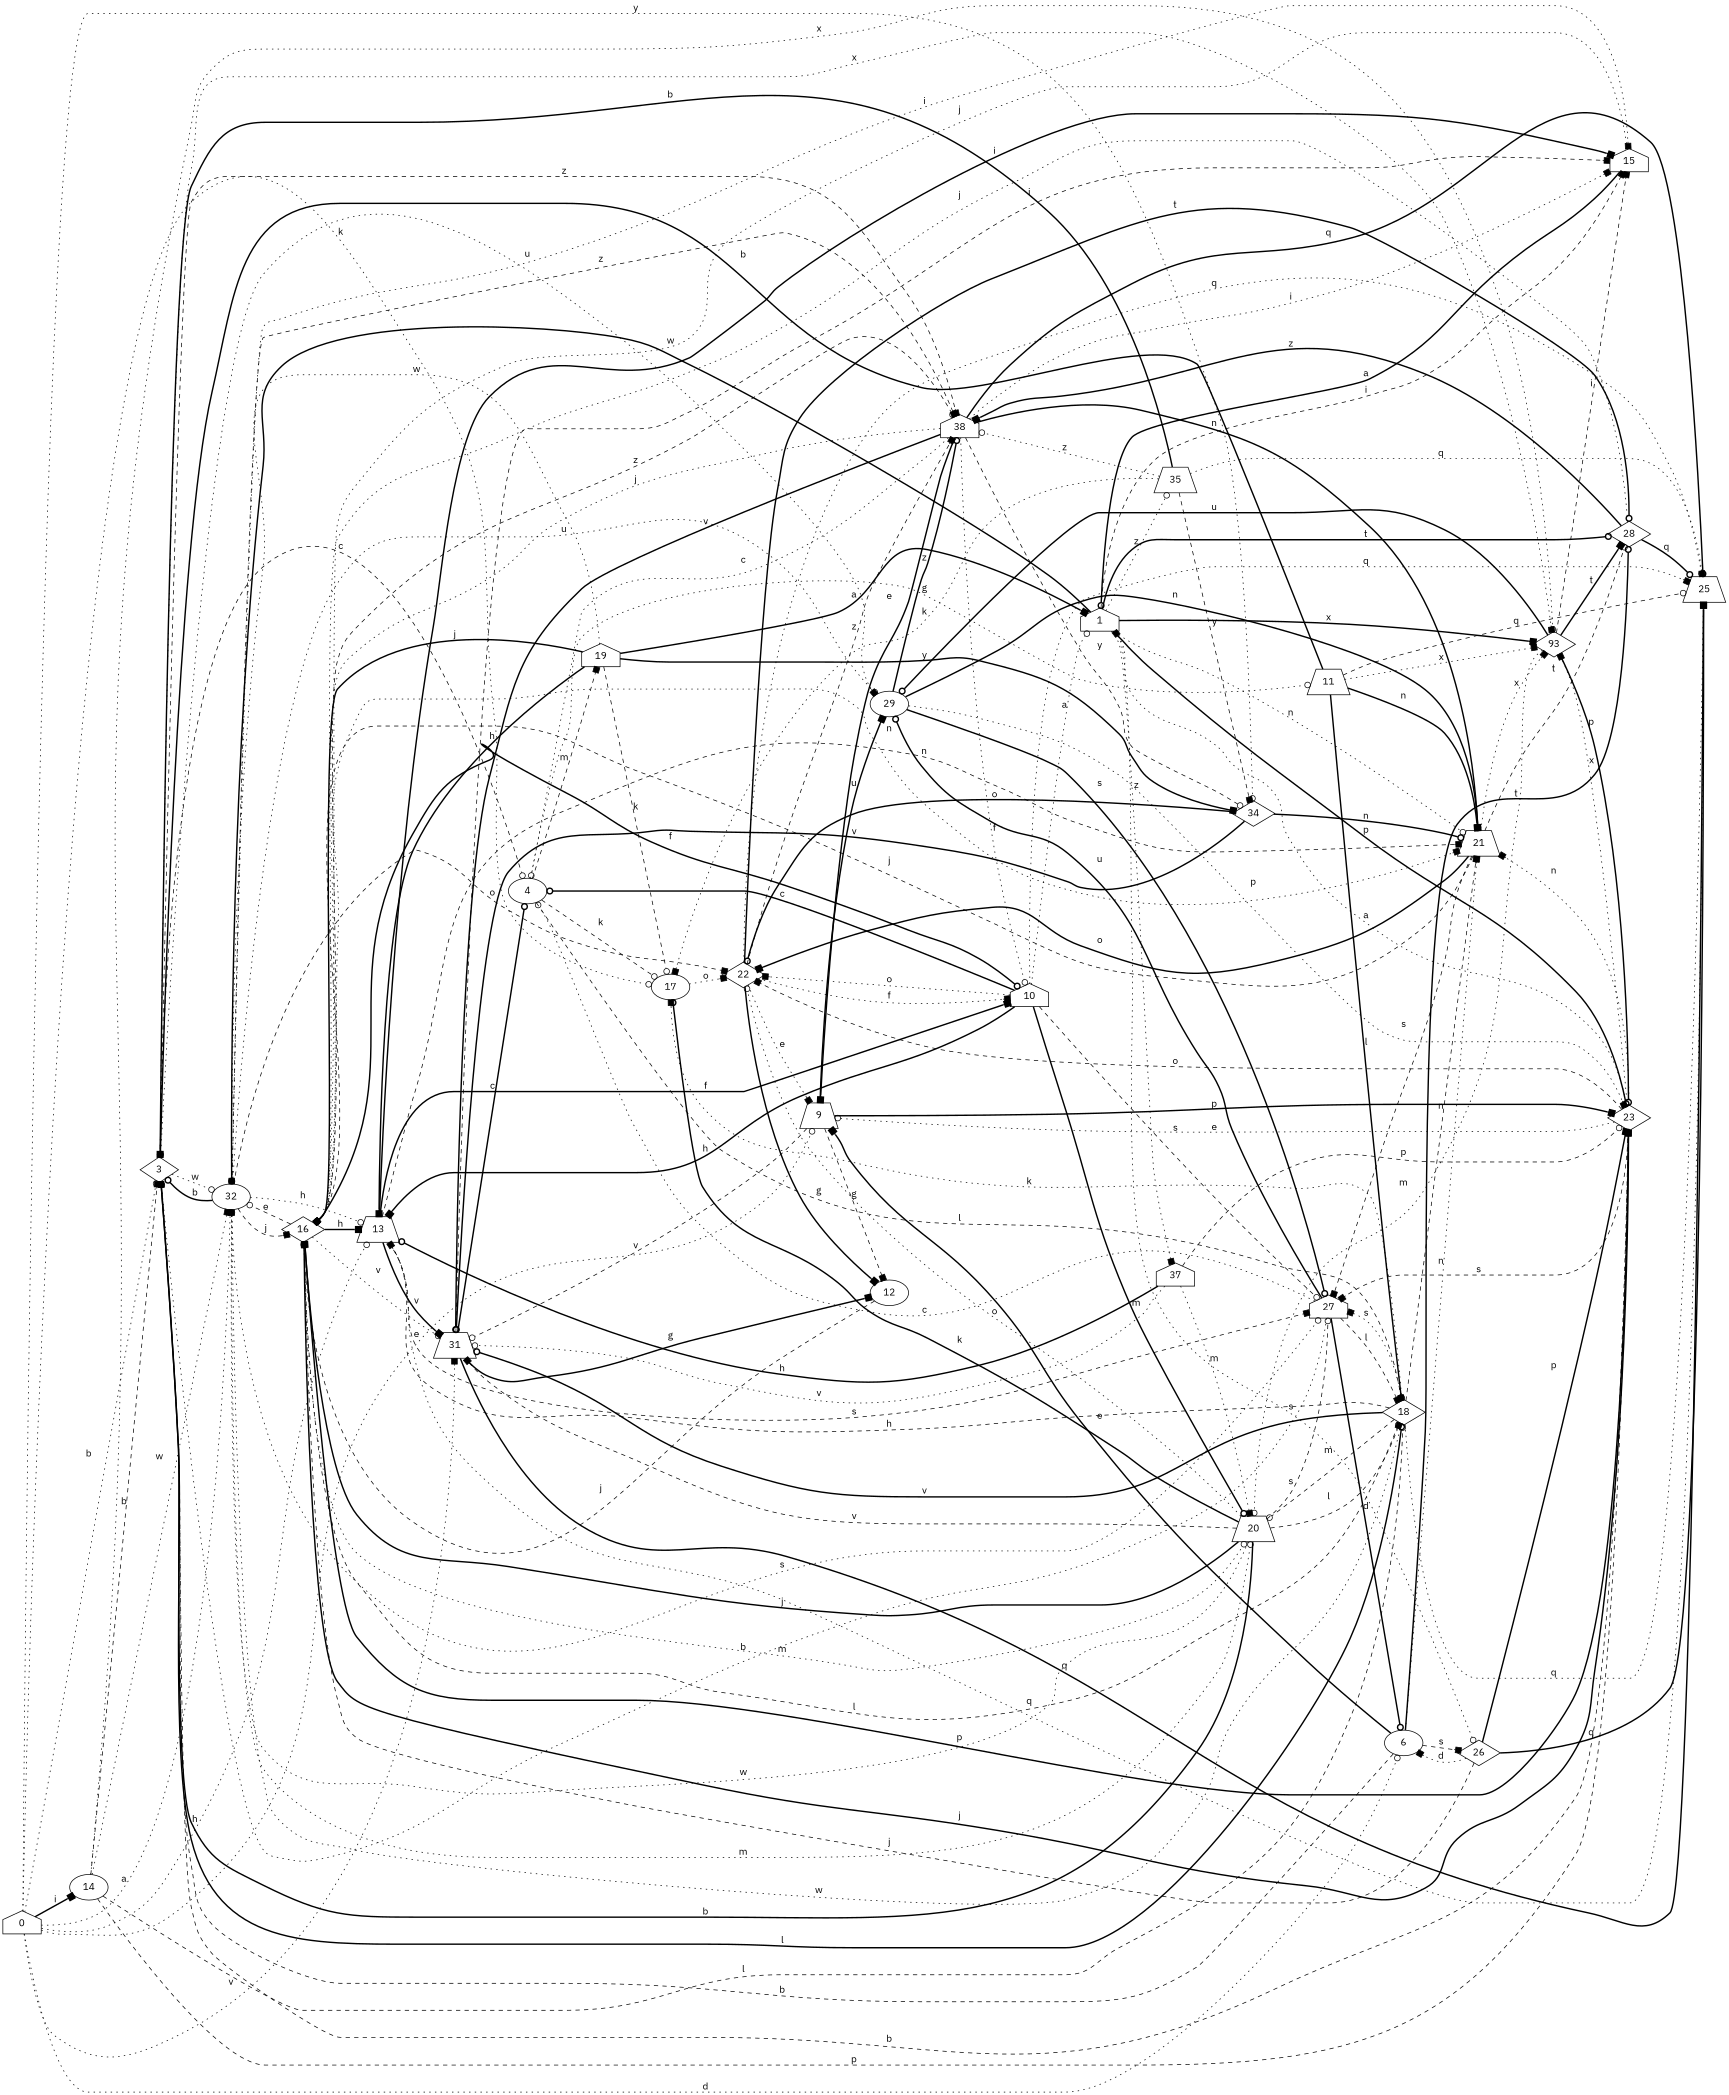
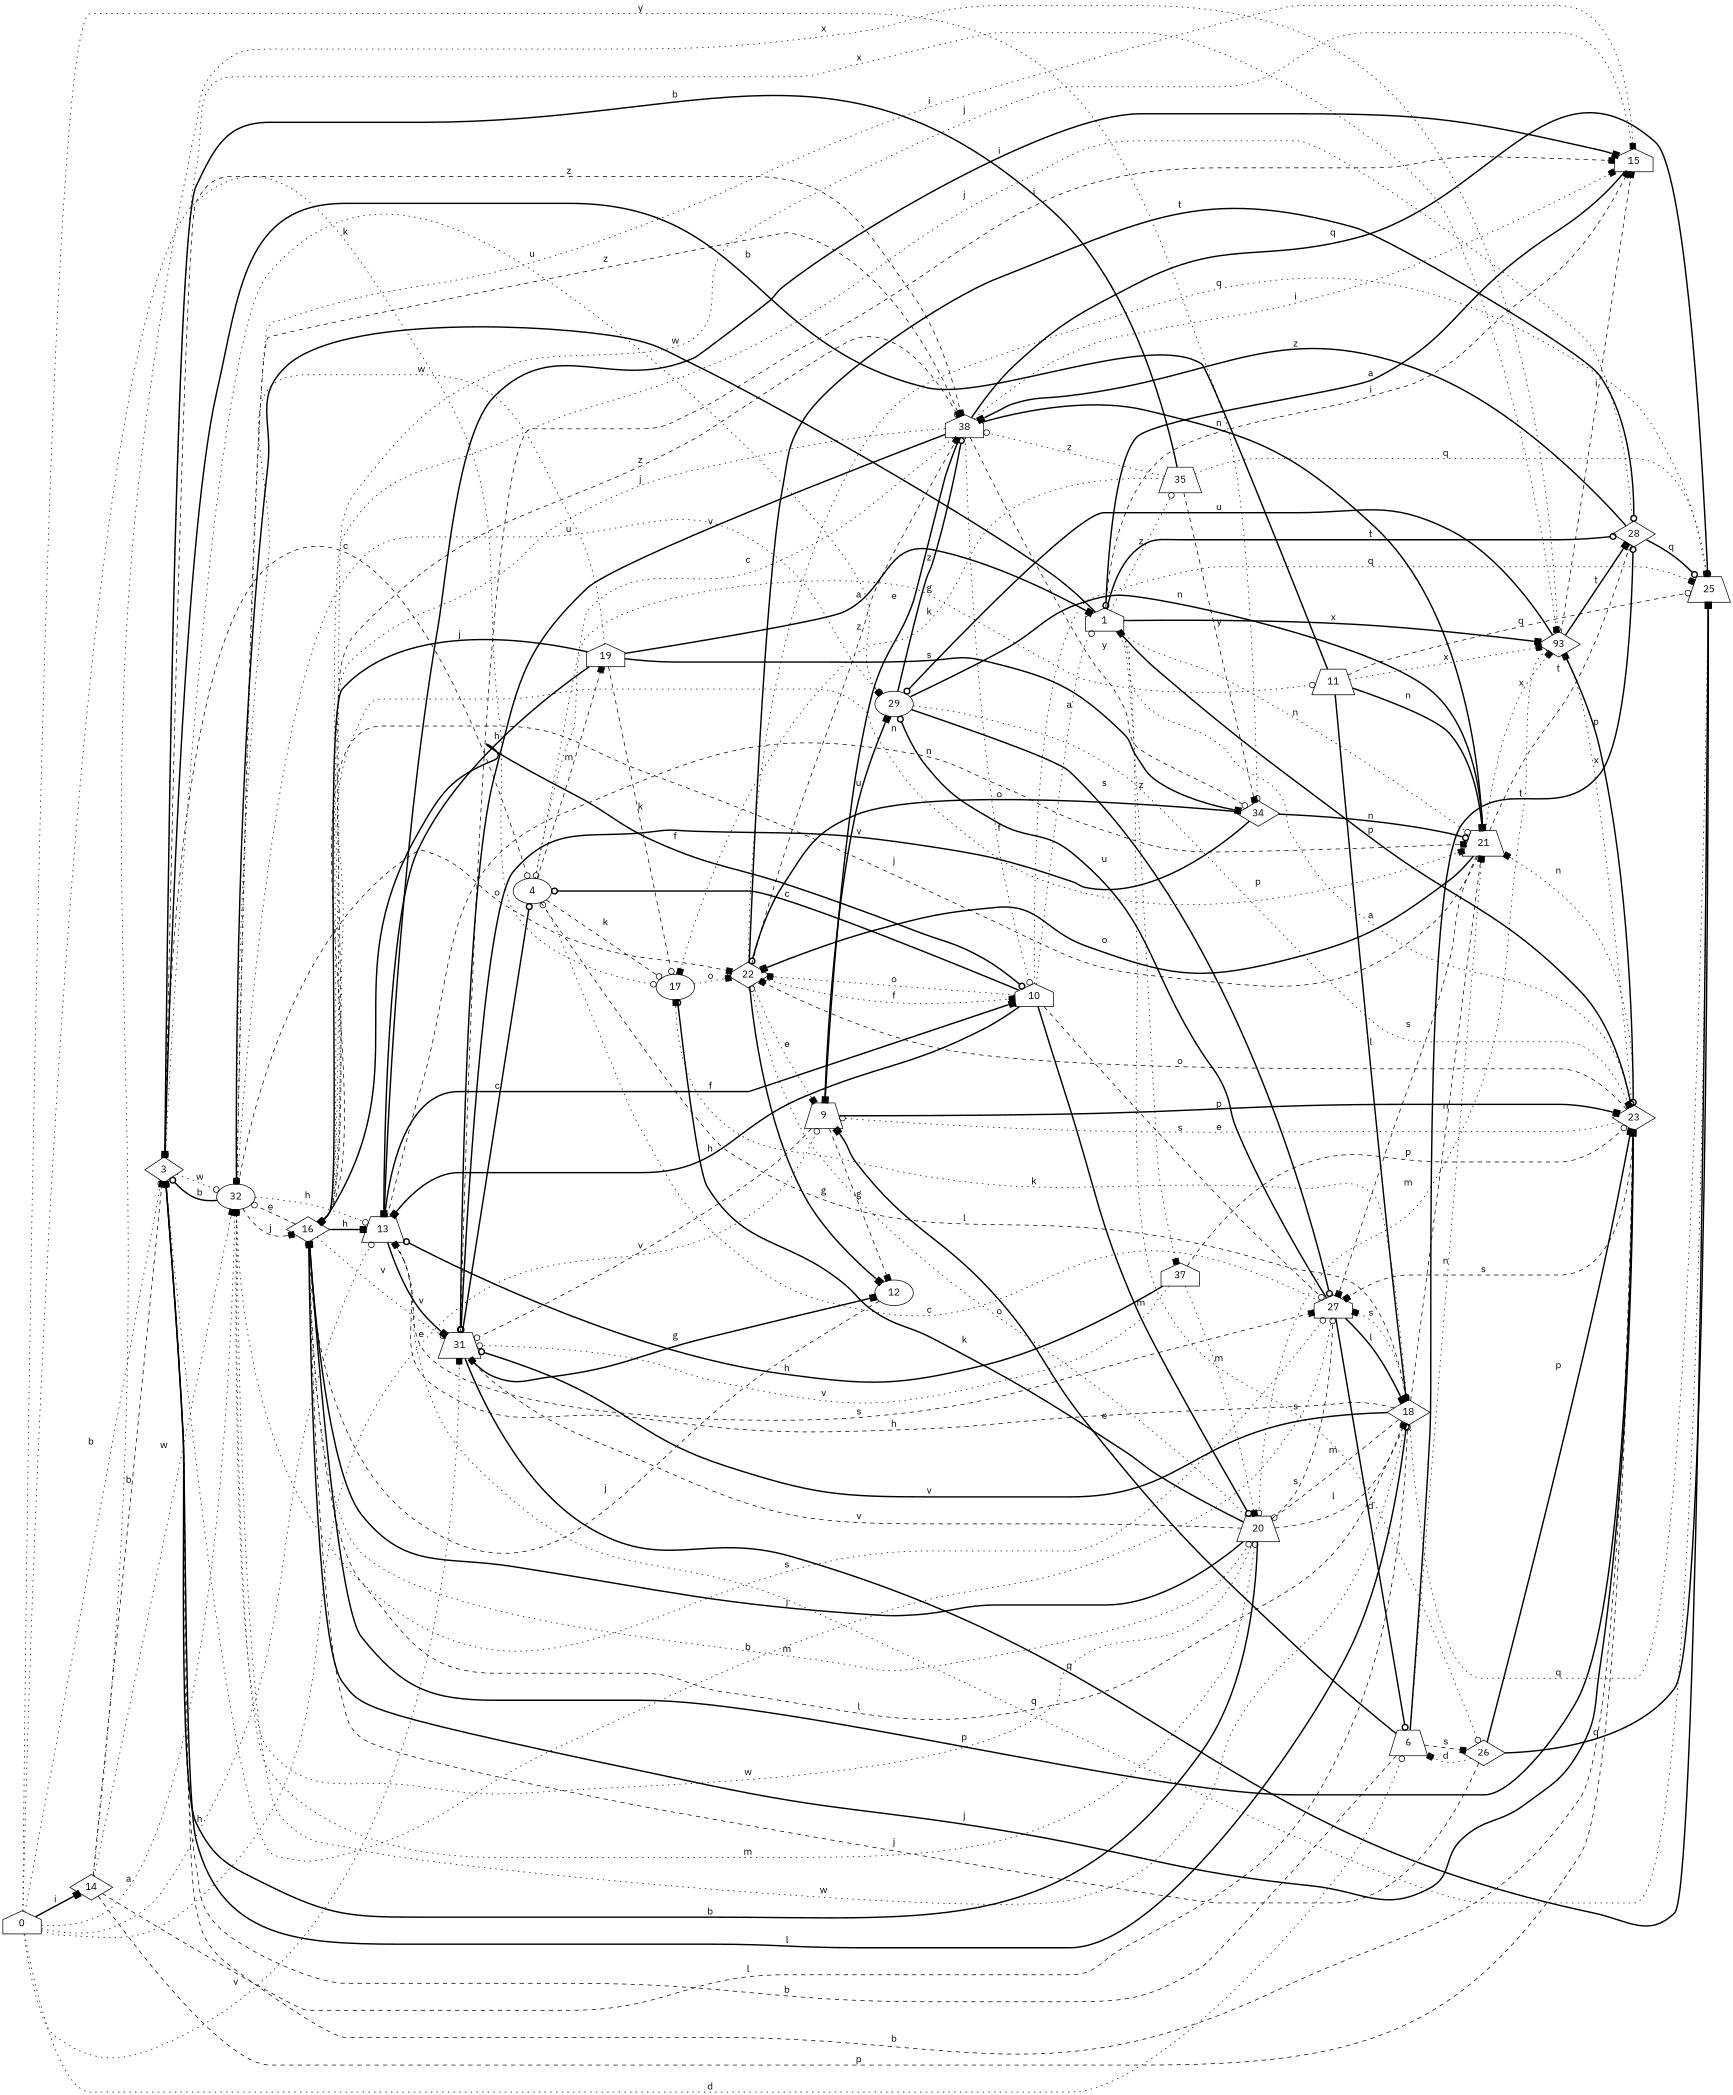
(925, 655) -> (929, 655)
(1372, 1354) -> (1377, 1354)
(1404, 1743) -> (1408, 1743)
(89, 1887) -> (91, 1887)
